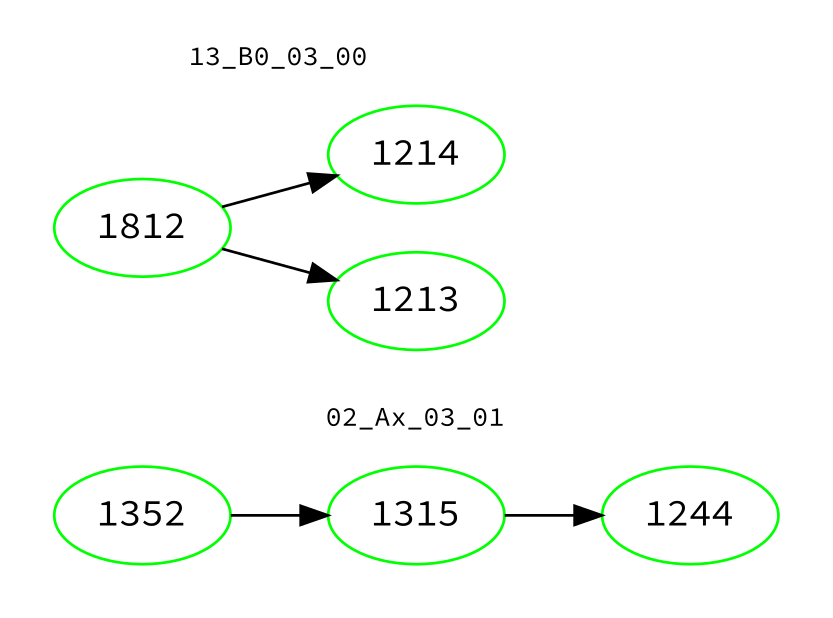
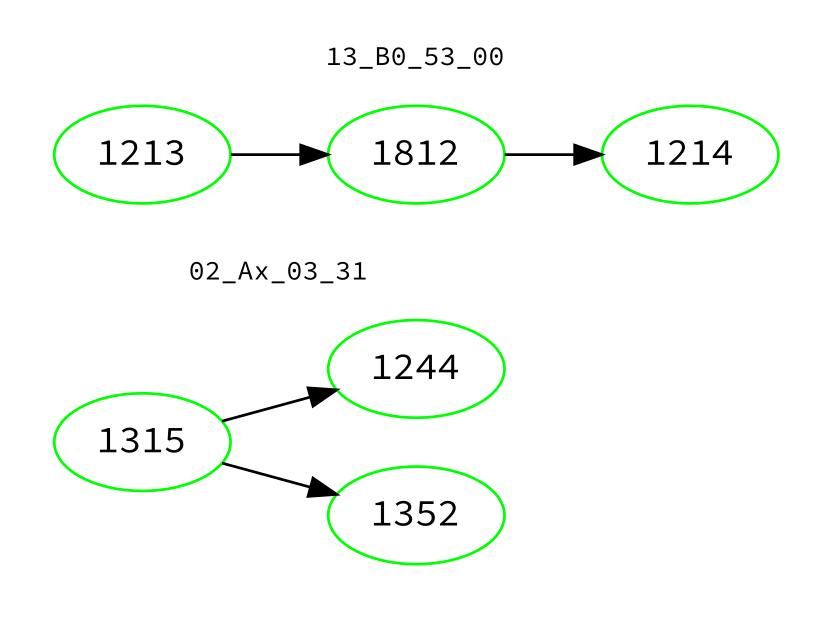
(279, 58) -> (416, 58)
(266, 261) -> (265, 155)
(416, 419) -> (279, 273)
(265, 515) -> (266, 475)
